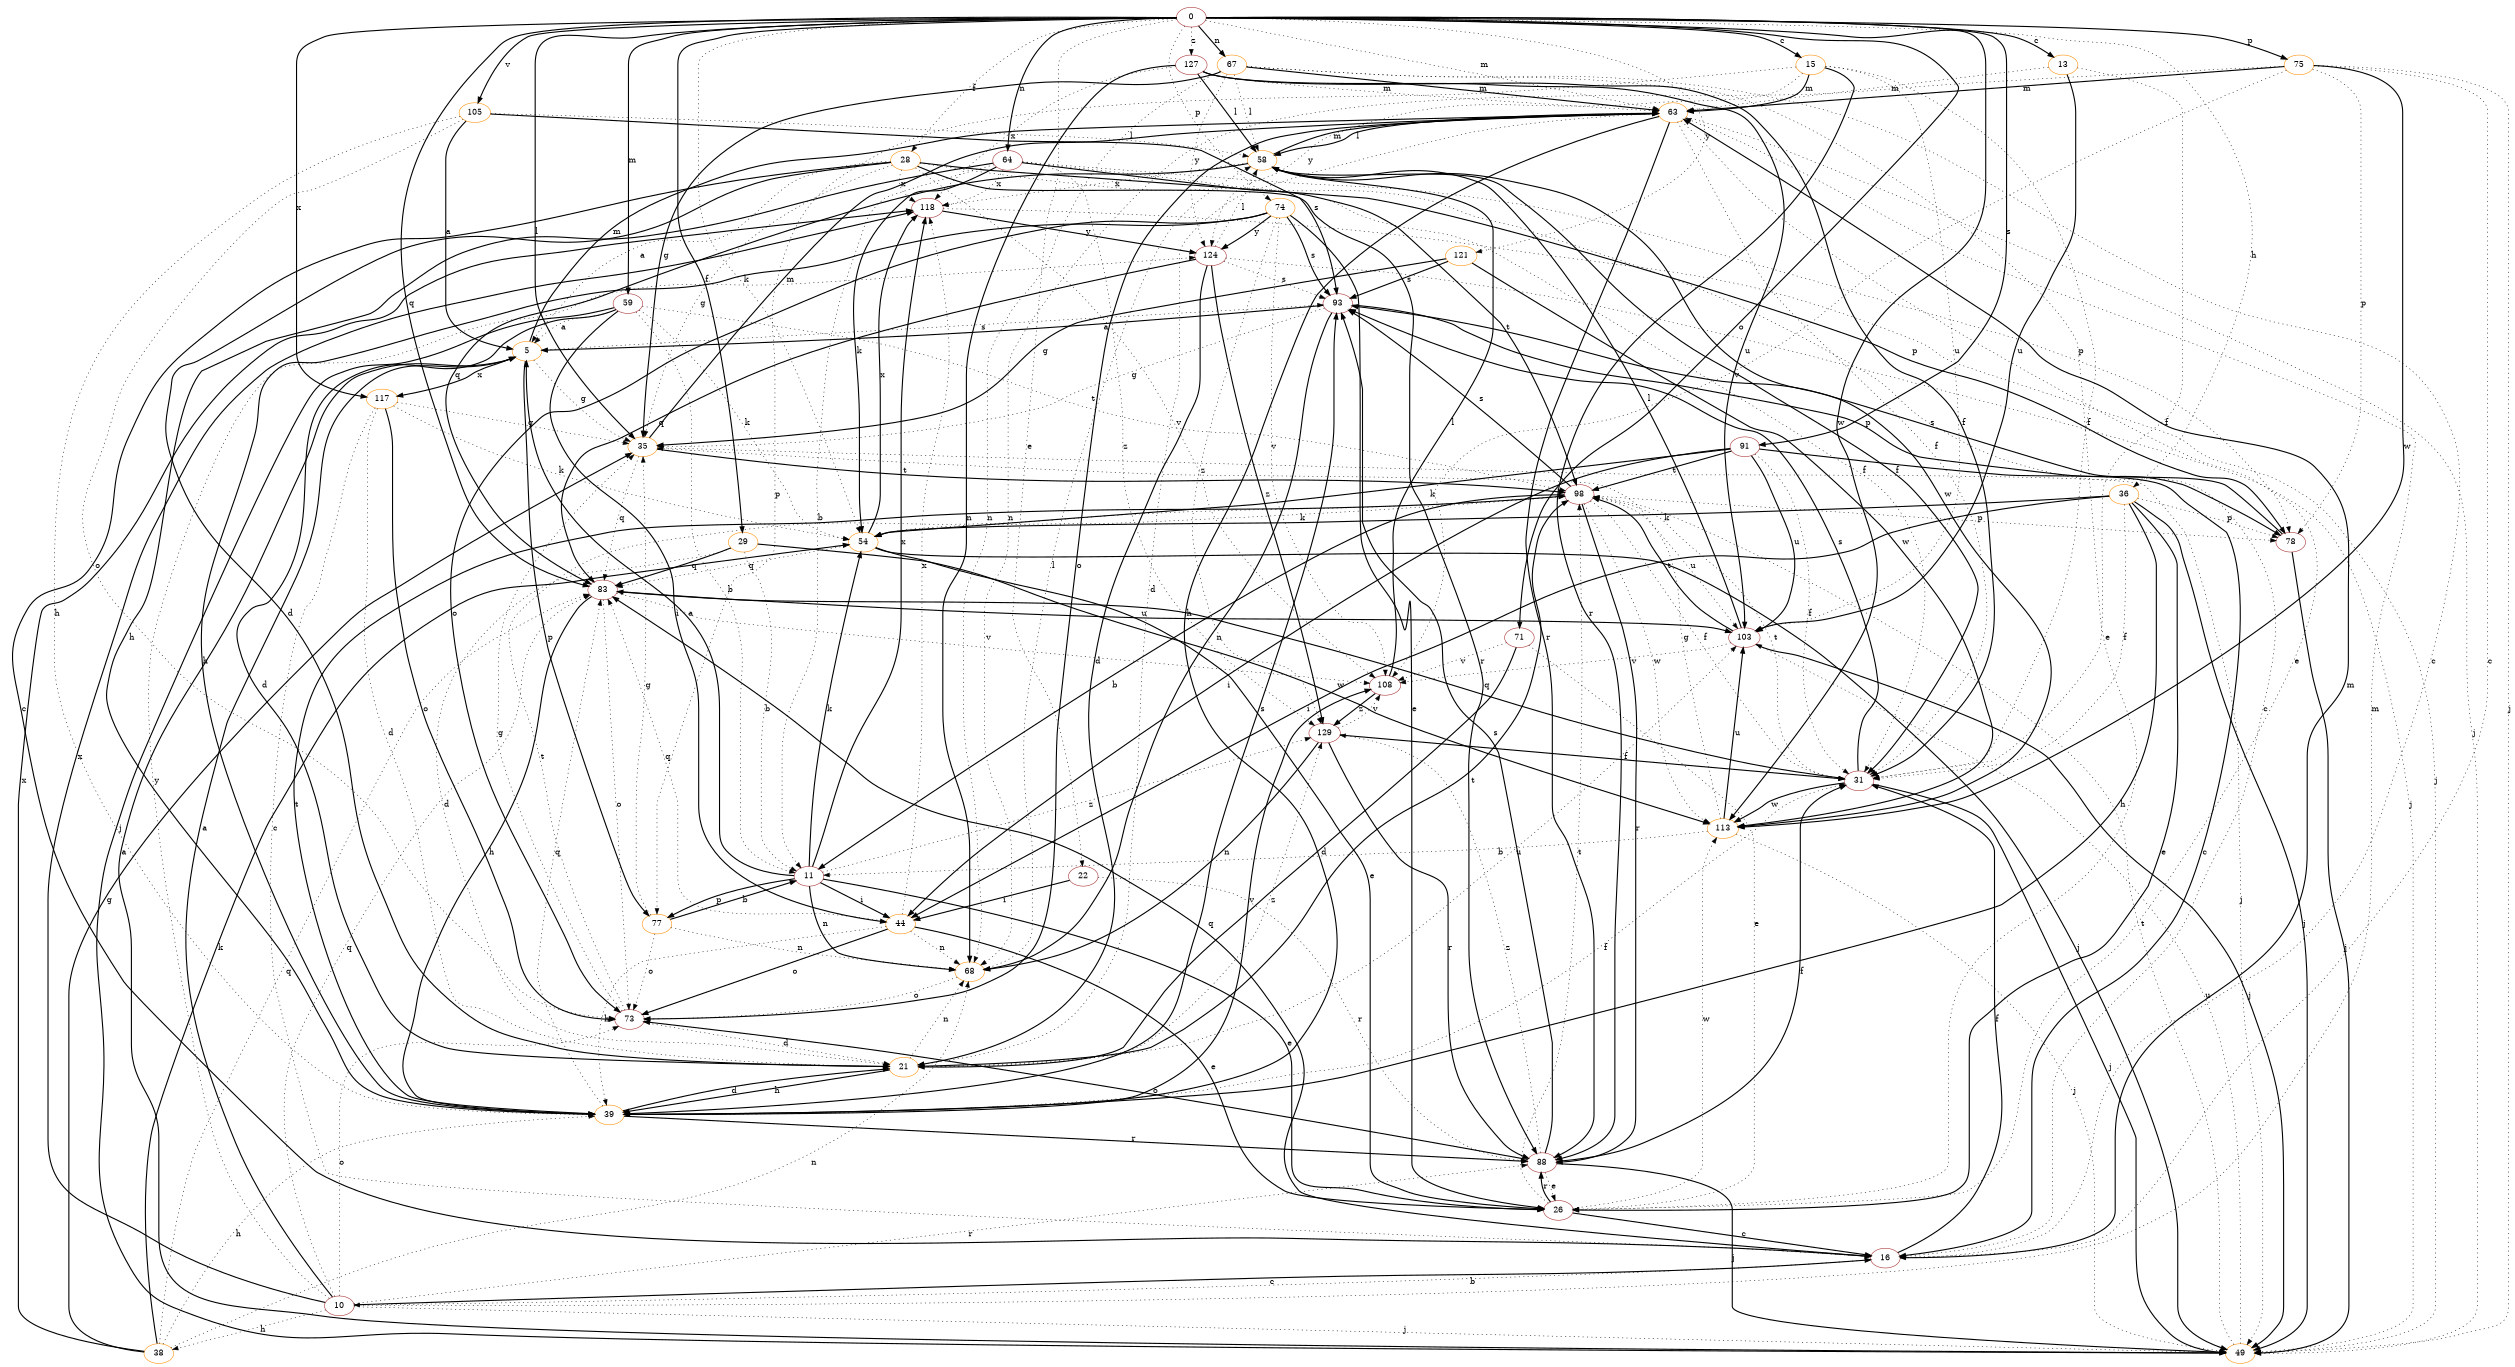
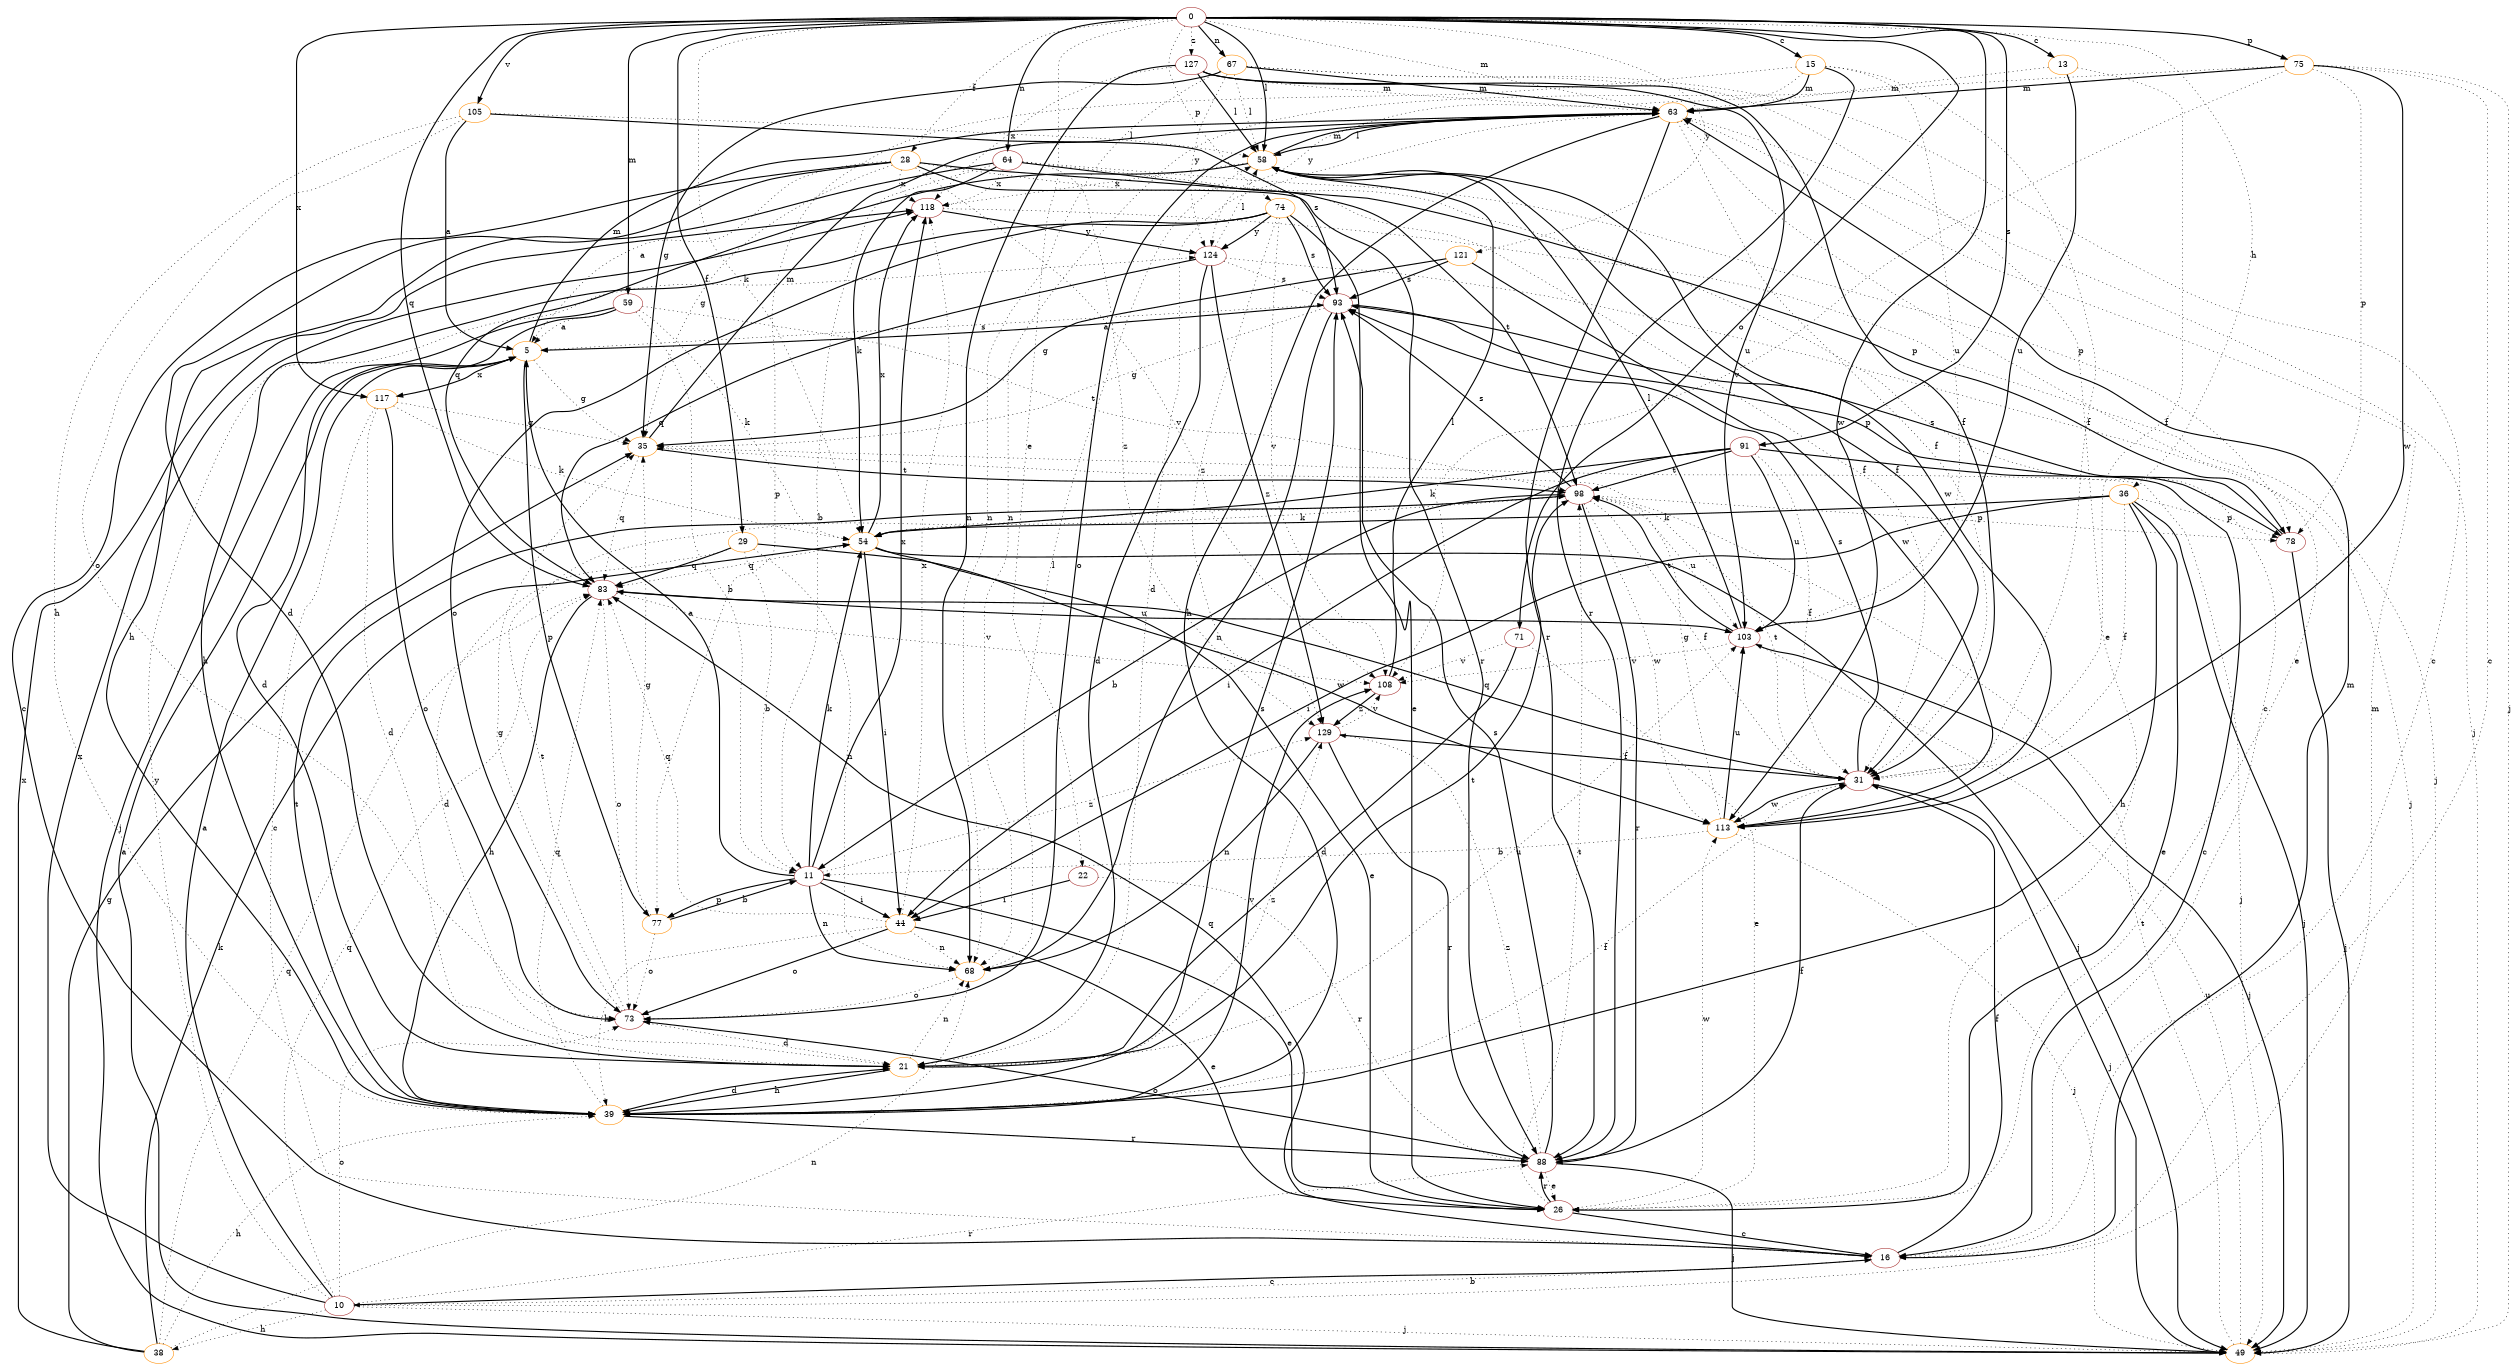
(647, 36) -> (1260, 74)
(677, 621) -> (882, 730)
(802, 953) -> (845, 778)
